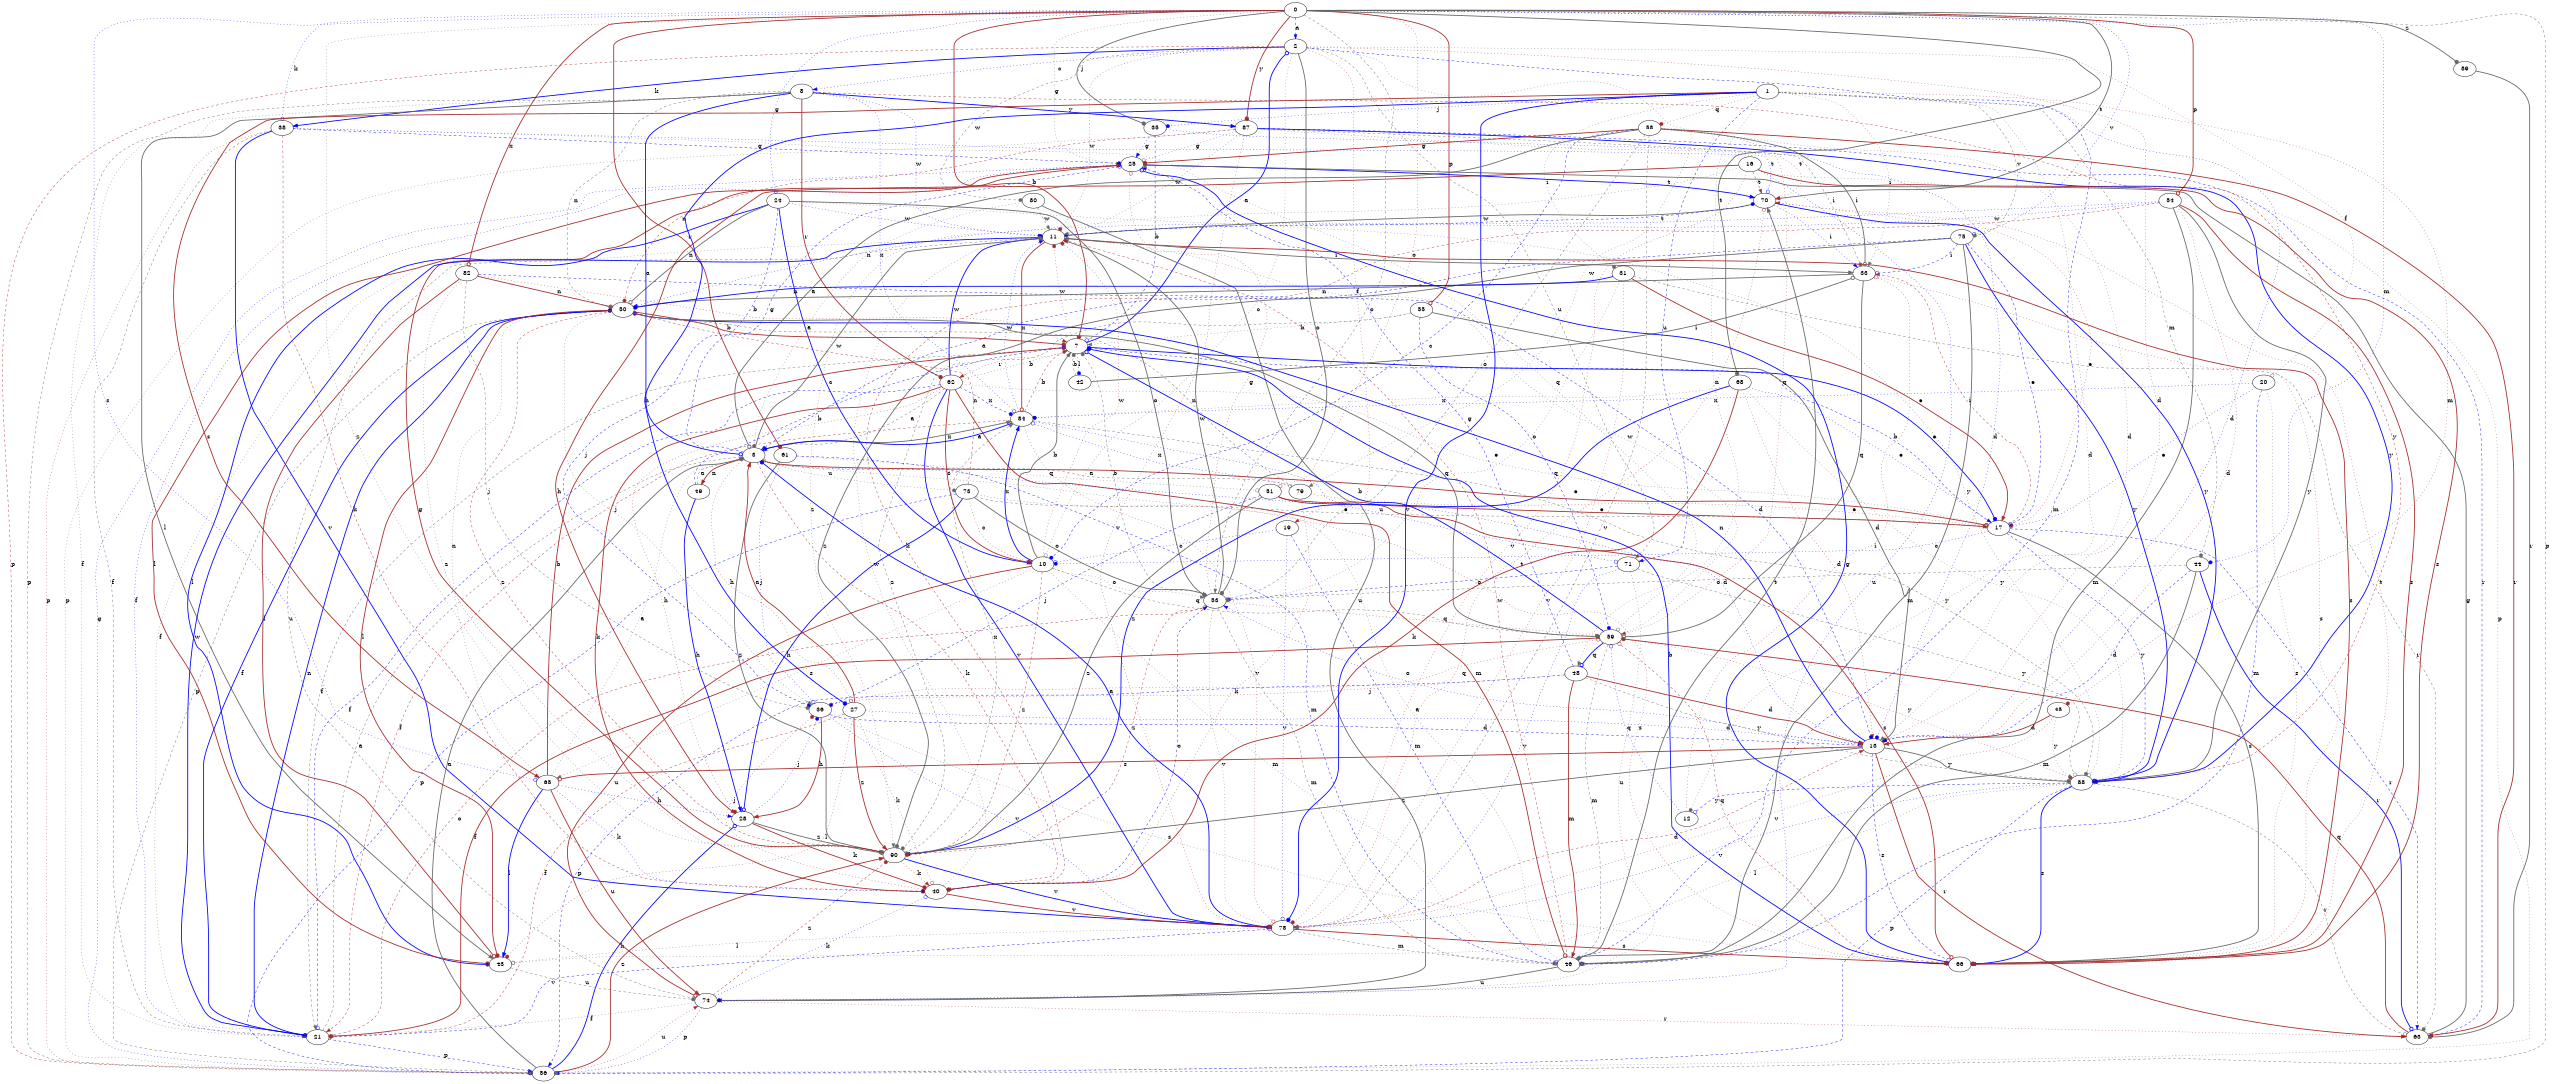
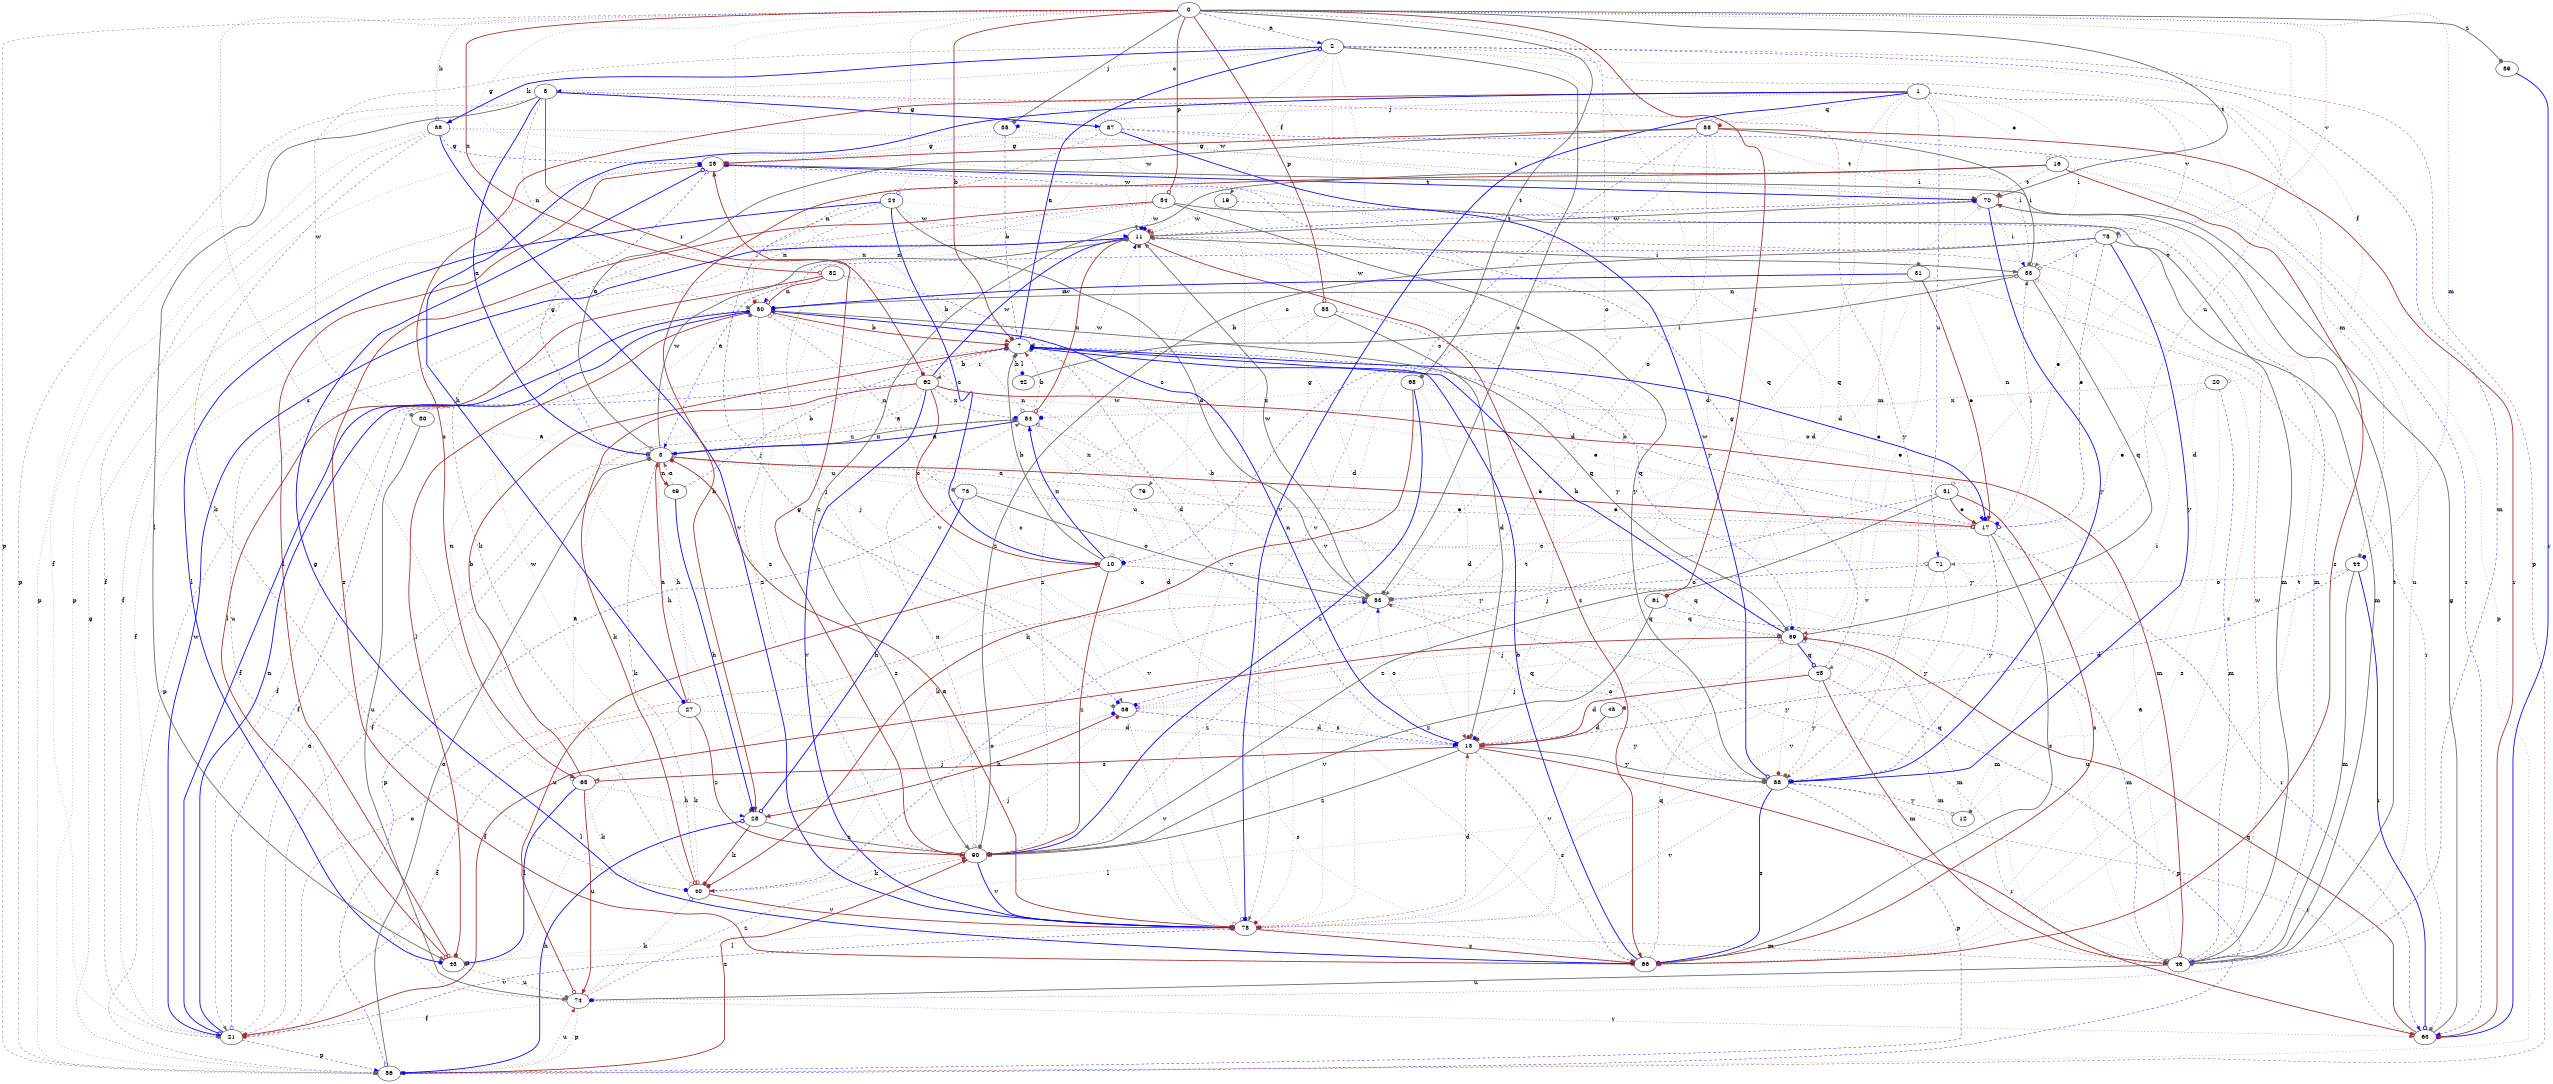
(1259, 63) -> none
none -> (1990, 122)
(1043, 217) -> (1186, 220)
(1114, 222) -> (1181, 210)
(700, 245) -> (812, 239)
(2056, 266) -> (2059, 350)
(1013, 366) -> (968, 359)
(1037, 475) -> (1730, 632)
(1167, 546) -> (1160, 378)
(1826, 556) -> (1468, 557)
(2530, 569) -> (2548, 578)
(1075, 654) -> (960, 726)
none -> (1584, 691)
(1012, 738) -> (1079, 744)
(1510, 984) -> (2084, 748)
